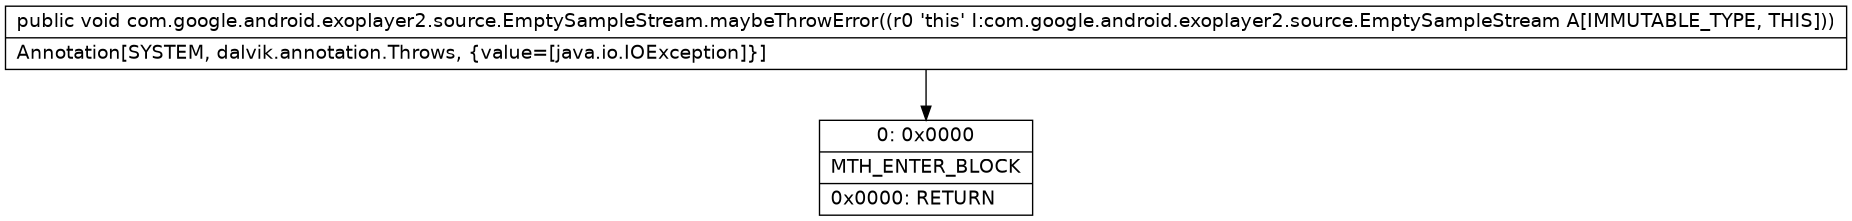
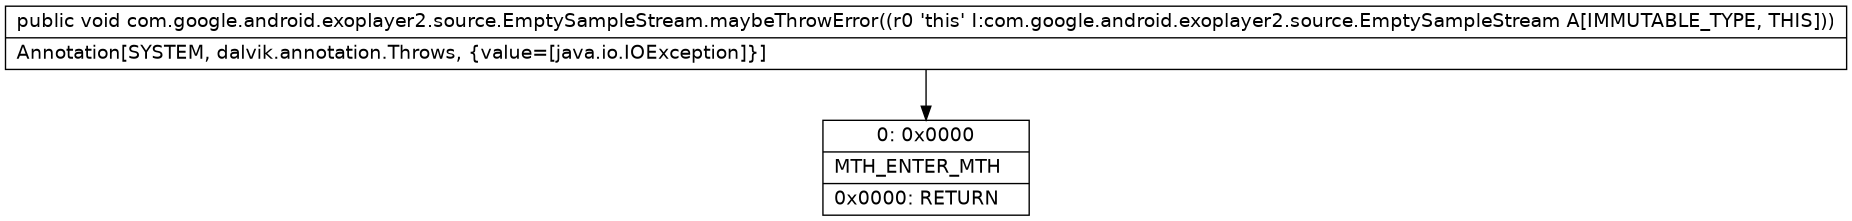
(926, 167) -> (918, 167)
